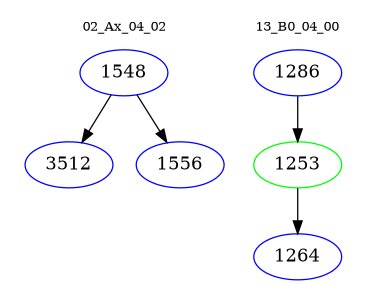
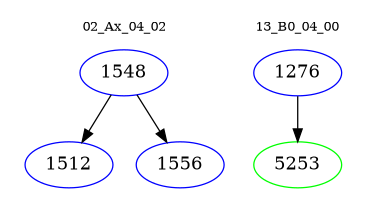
(298, 73) -> (298, 73)
(69, 165) -> (69, 165)
(298, 165) -> (298, 165)
(298, 257) -> none
